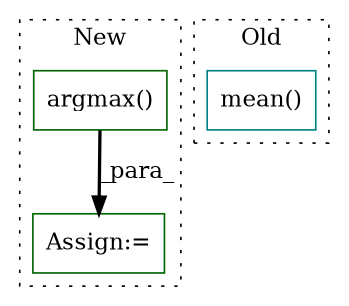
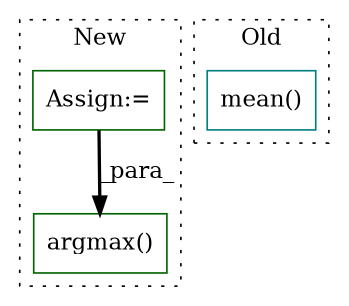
(100, 164) -> (99, 164)
